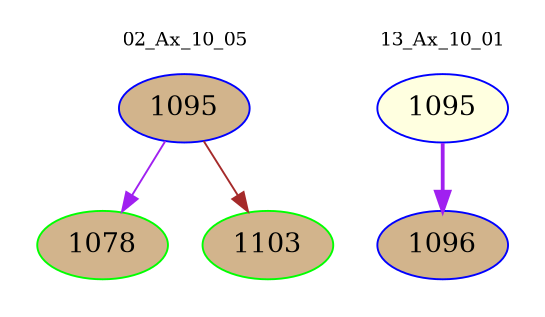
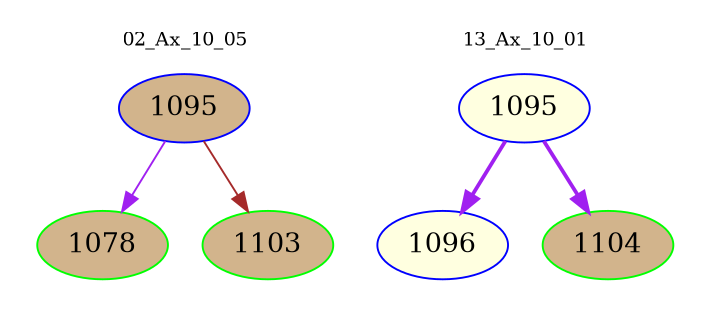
(443, 245) -> (443, 245)
none -> (608, 245)
